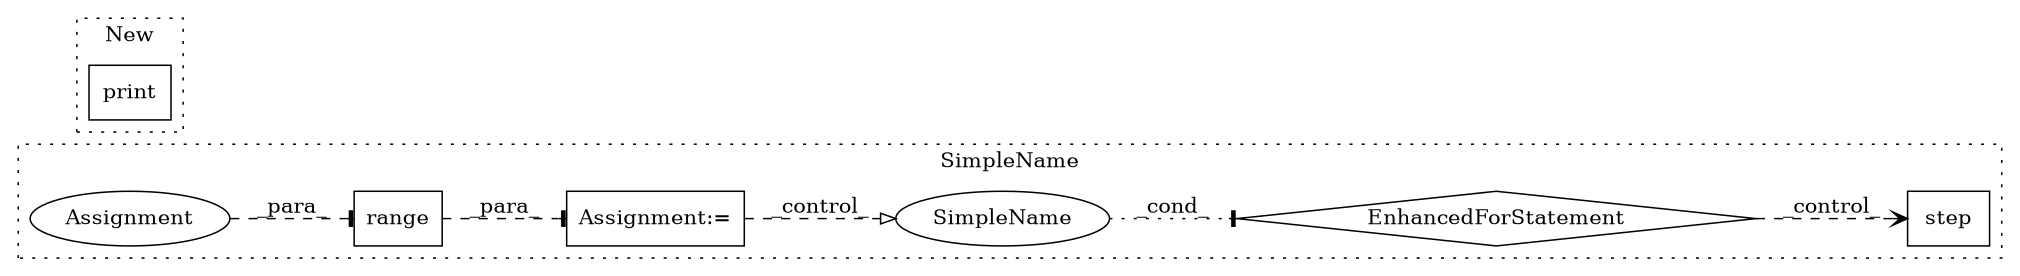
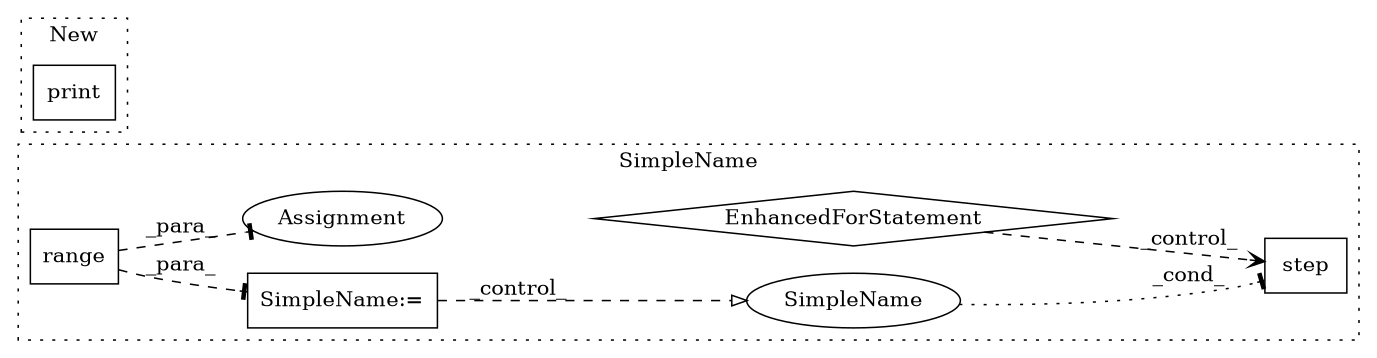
(288, 219) -> (182, 241)
(655, 219) -> (343, 301)
(1169, 219) -> (1109, 301)
